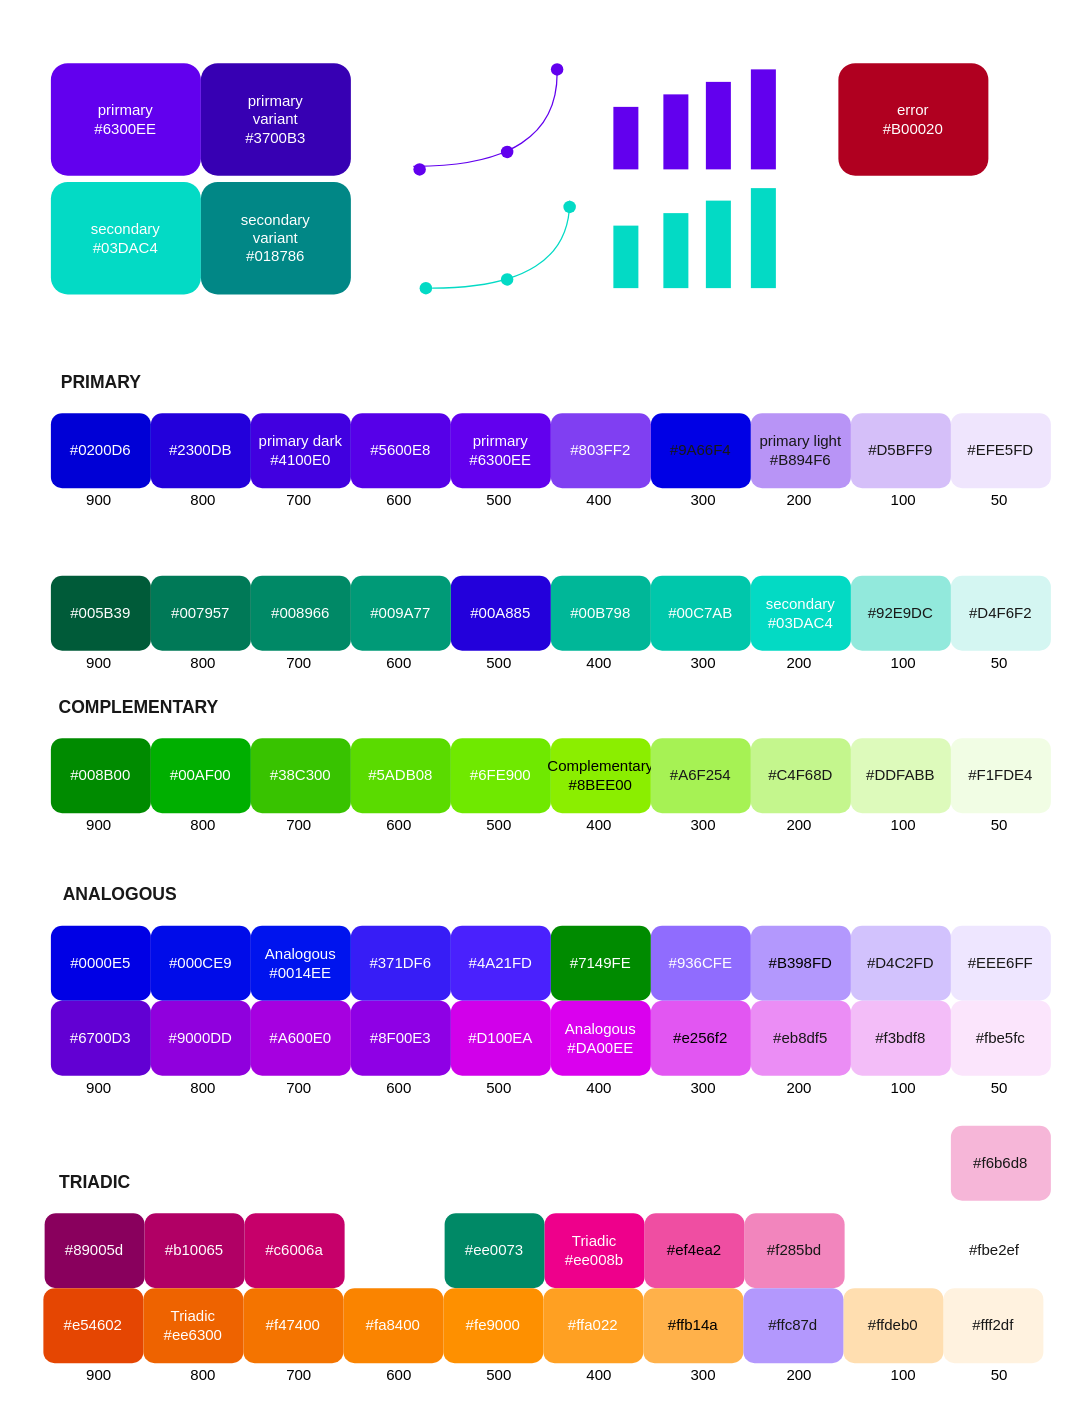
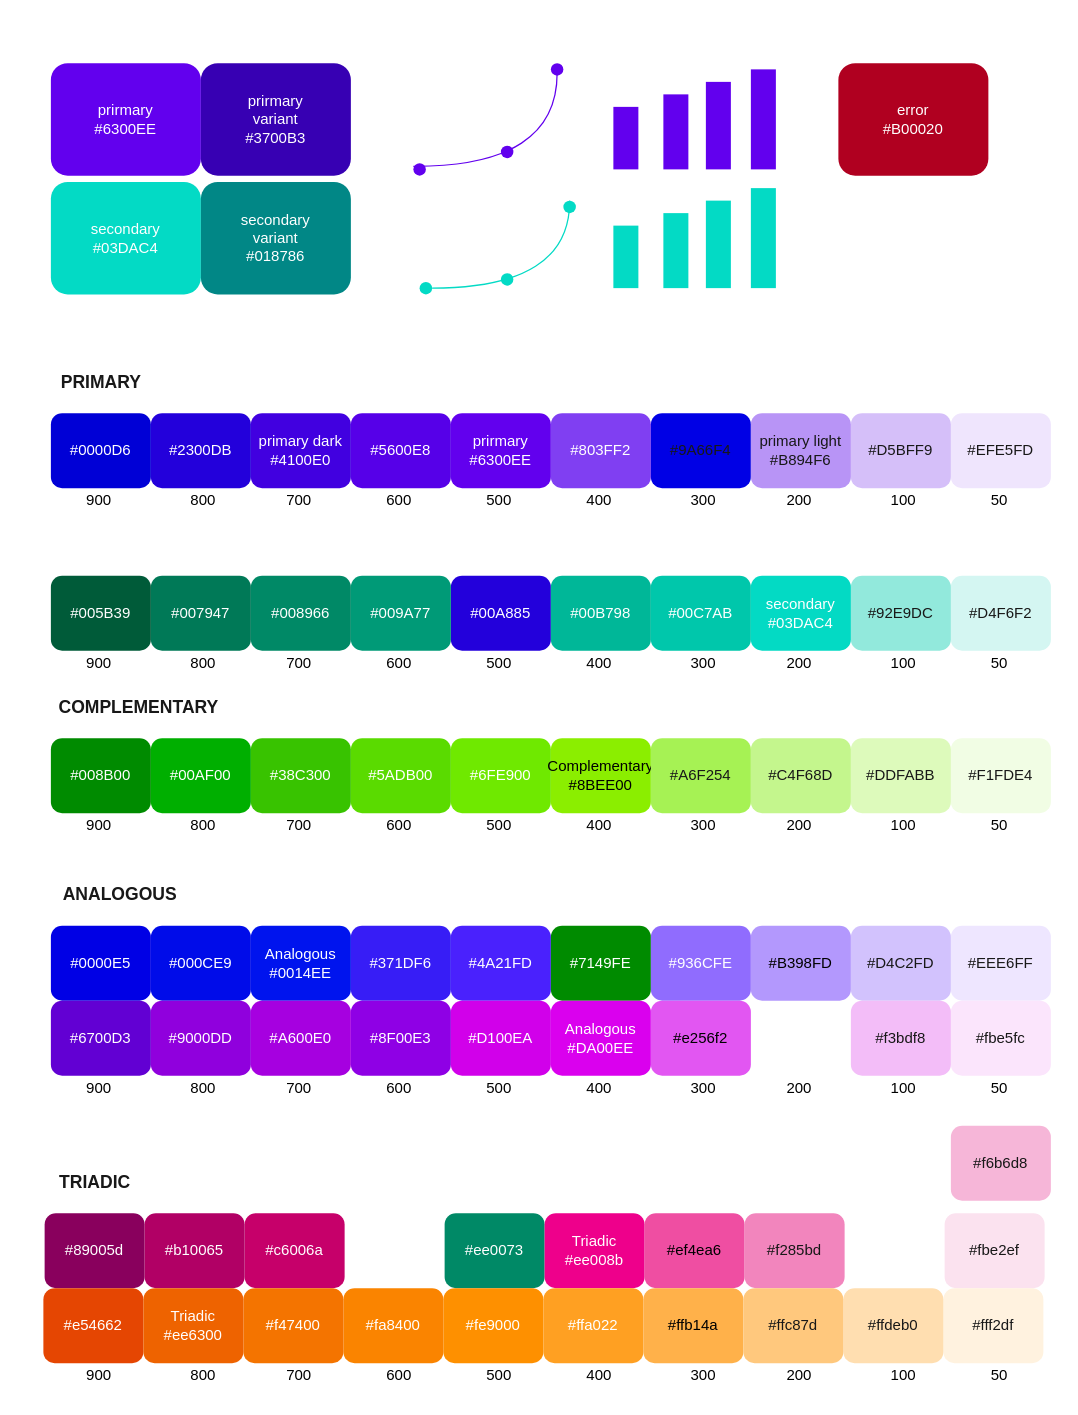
(101, 451) -> (101, 451)
(201, 613) -> (201, 613)
(401, 776) -> (401, 776)
(801, 1038) -> none
(694, 1251) -> (694, 1251)
(994, 1251) -> (994, 1251)
(93, 1326) -> (93, 1326)
(793, 1326) -> (793, 1326)
